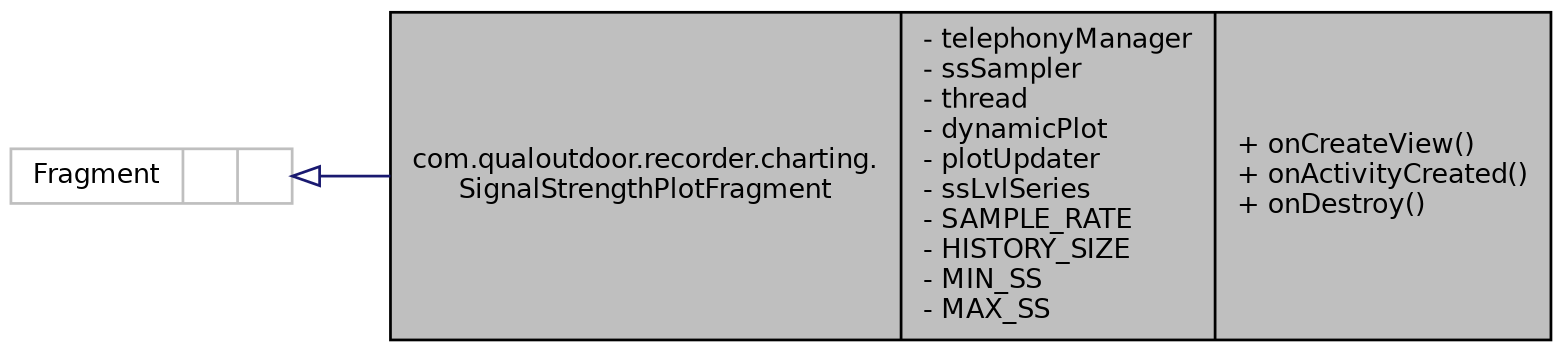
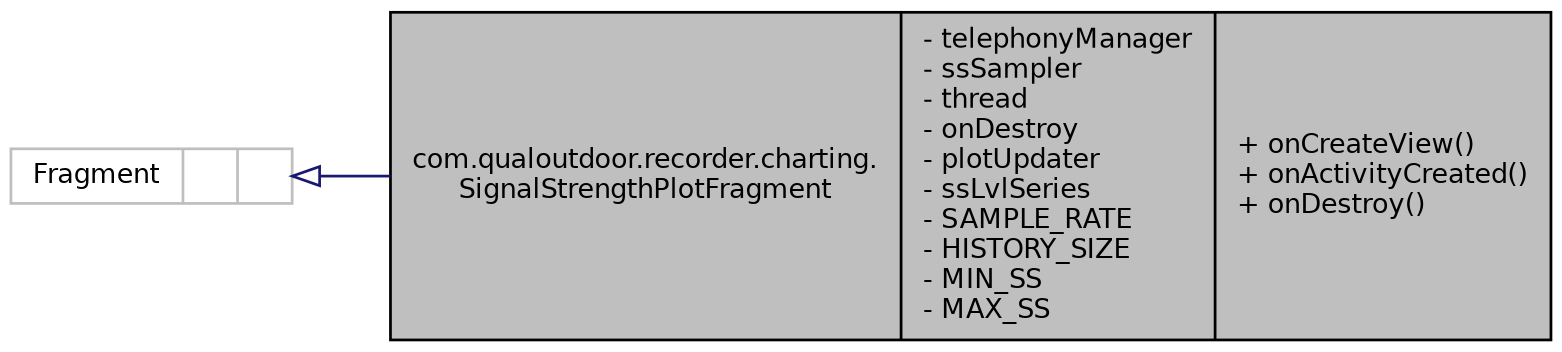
(1016, 130) -> (1002, 130)
